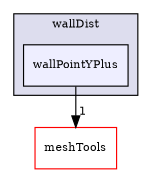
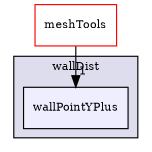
(76, 103) -> (76, 63)
